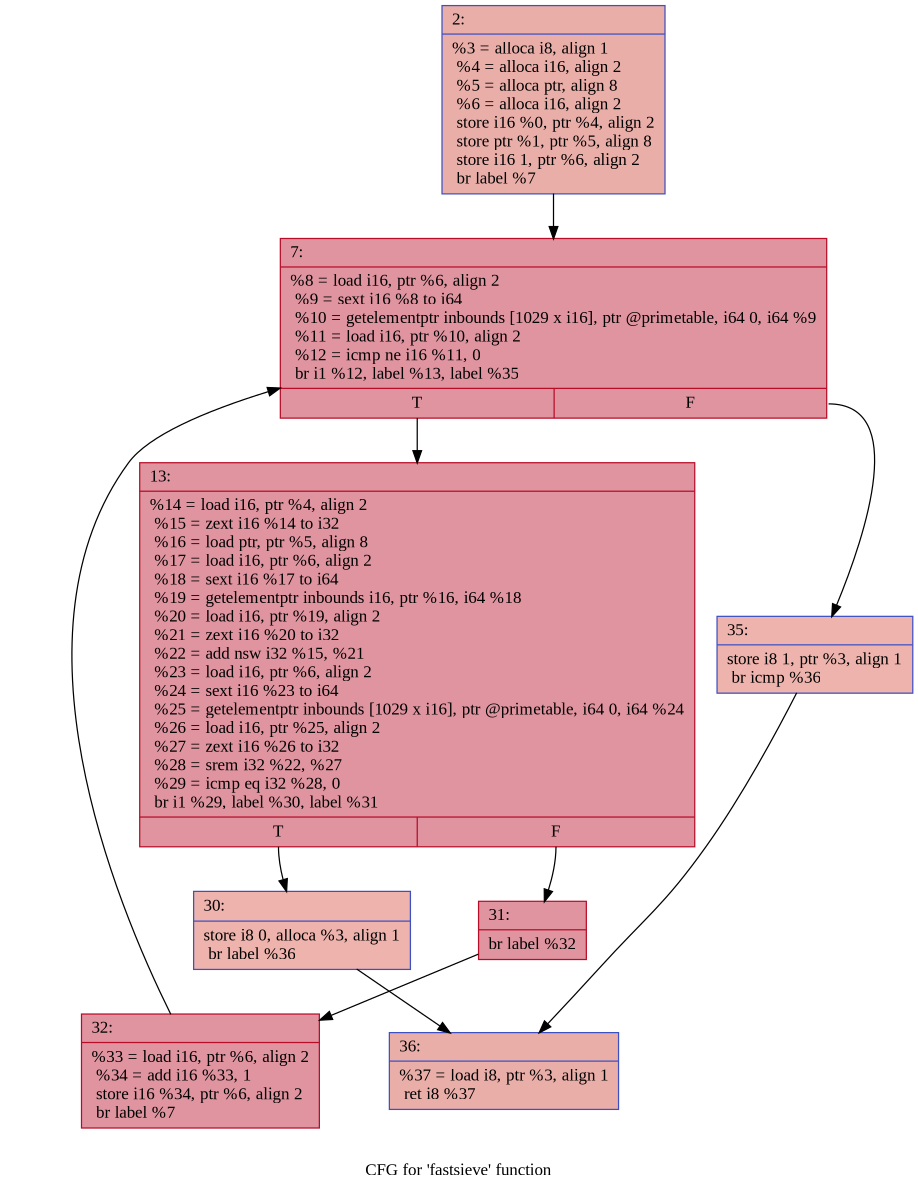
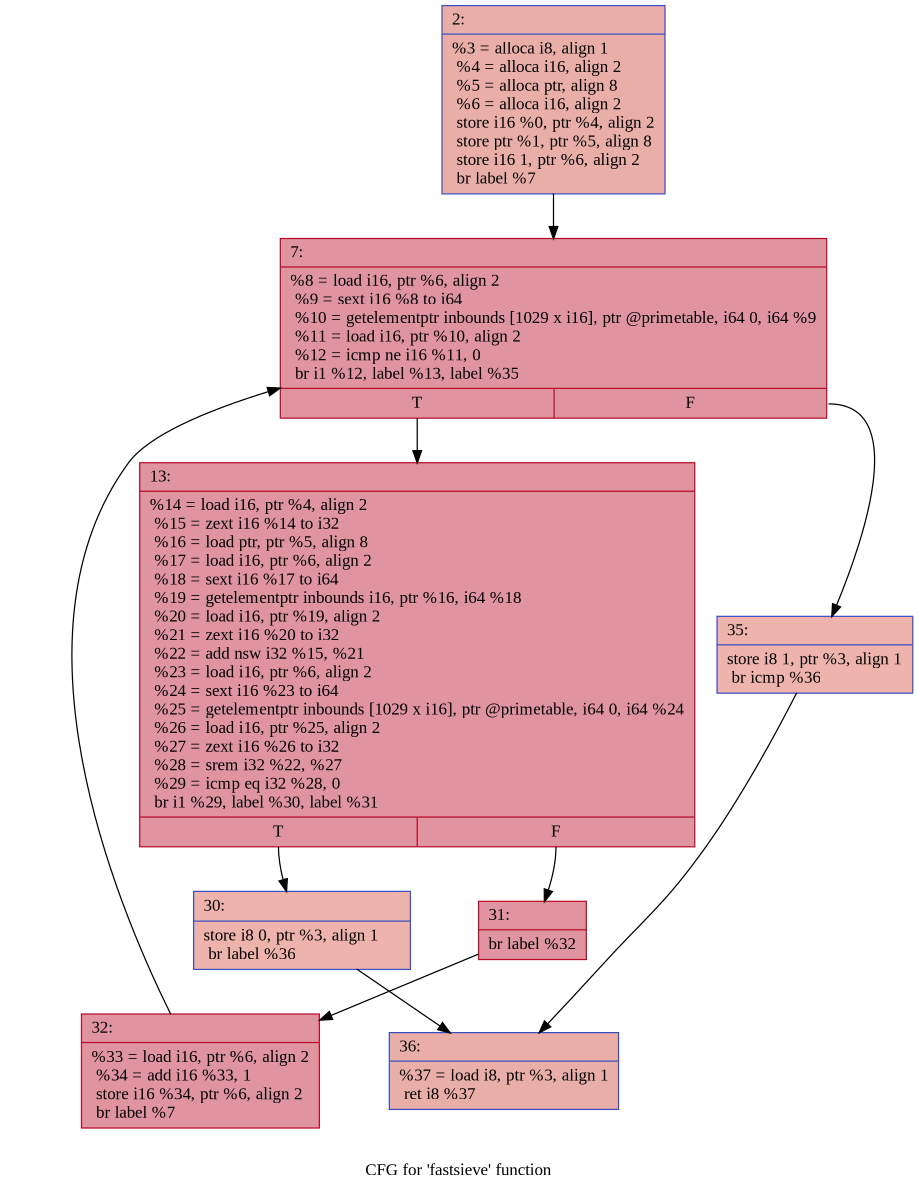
(302, 935) -> (291, 935)
